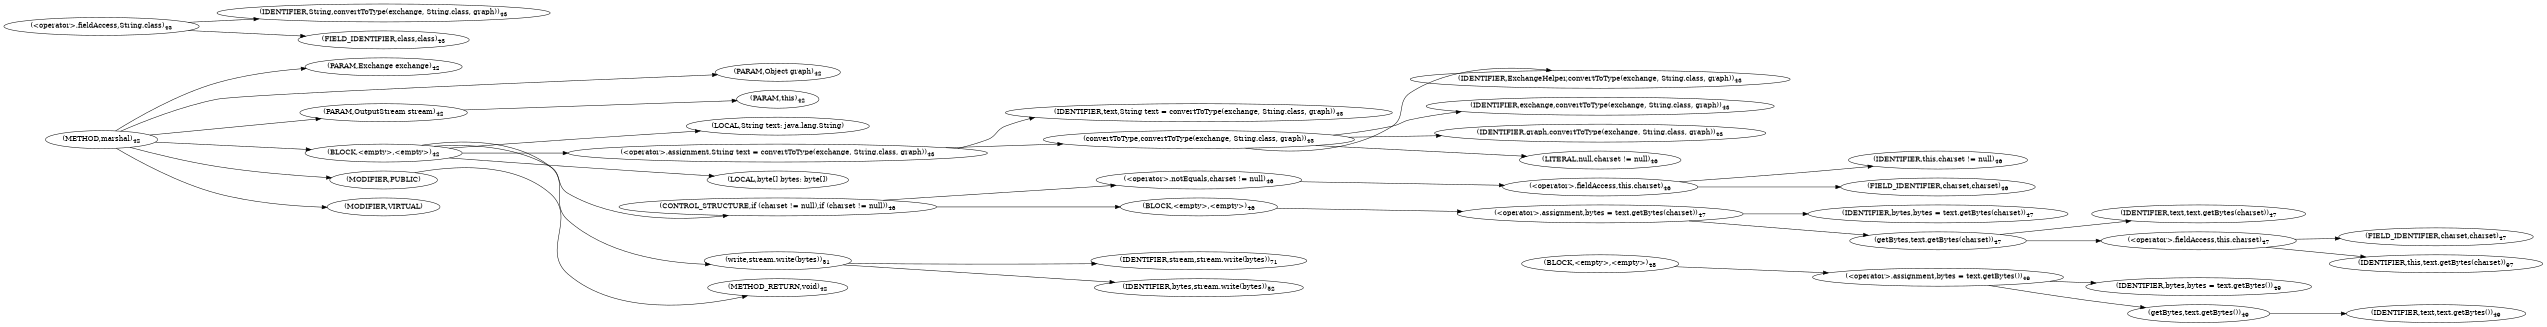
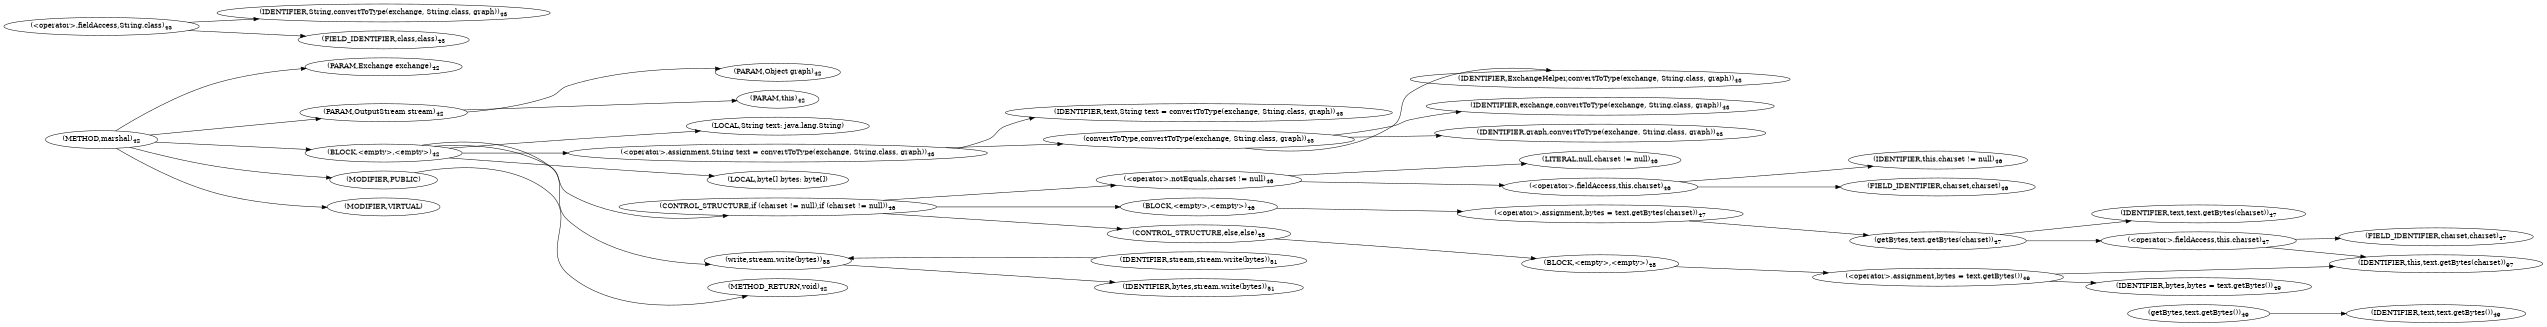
(414, 88) -> (589, 80)
(1419, 151) -> (1405, 170)
(1938, 214) -> none
none -> (1199, 234)
(826, 260) -> (826, 260)
(1274, 260) -> (1274, 260)
(970, 264) -> (975, 257)
(1271, 287) -> (1271, 287)
(2064, 297) -> (2192, 270)
